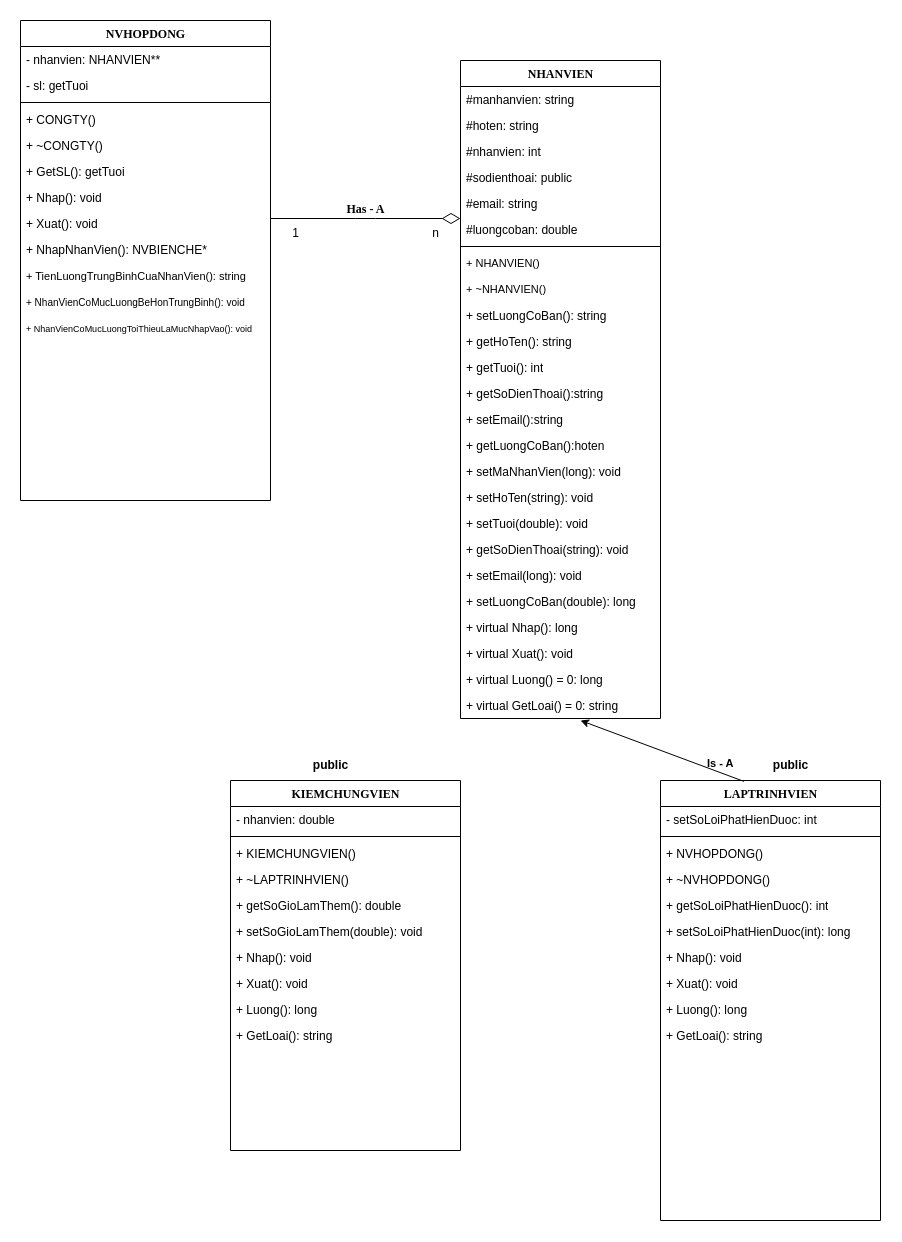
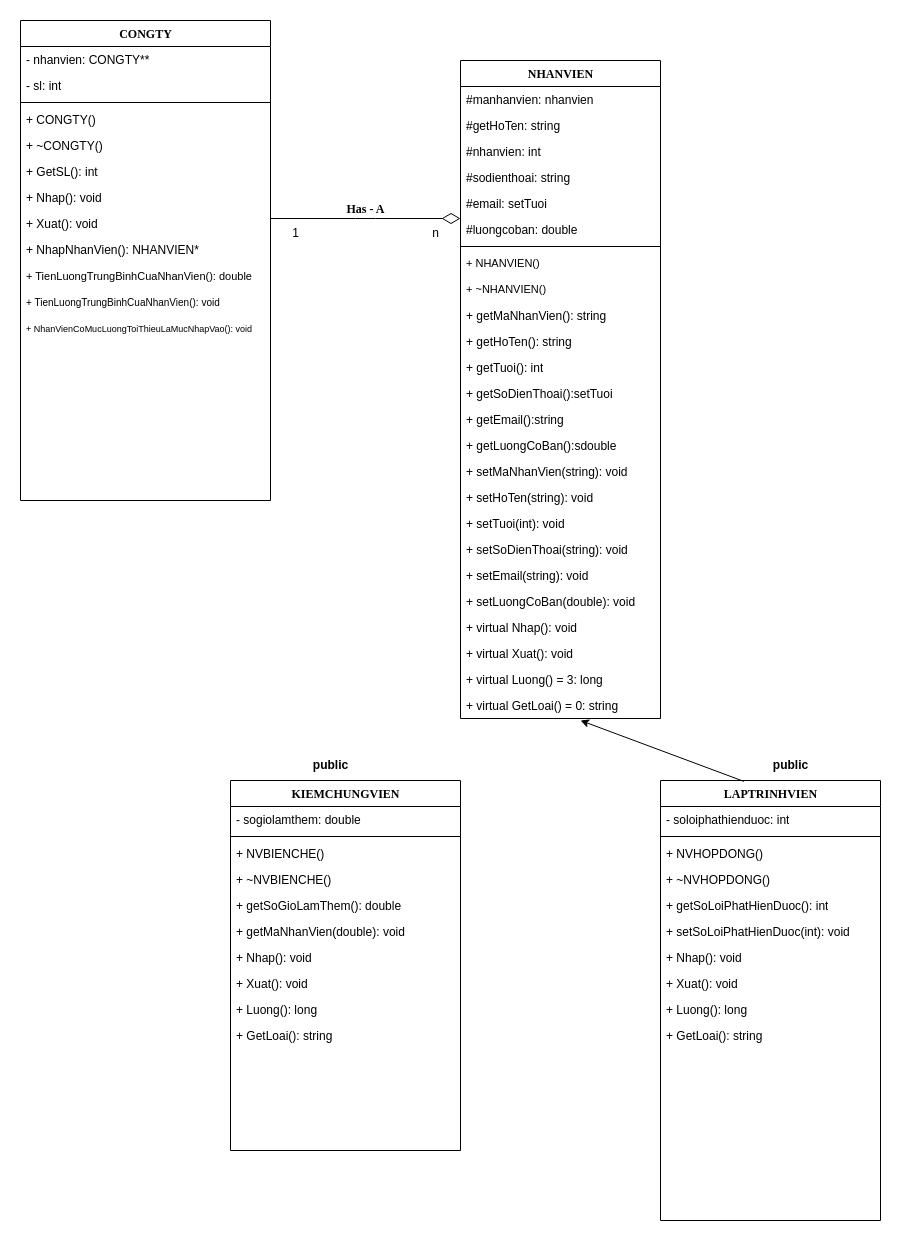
(146, 35) -> (146, 35)
(94, 61) -> (87, 61)
(62, 87) -> (49, 87)
(524, 101) -> (531, 101)
(509, 127) -> (519, 127)
(81, 173) -> (67, 173)
(524, 179) -> (526, 179)
(506, 205) -> (509, 205)
(114, 251) -> (111, 251)
(147, 284) -> (147, 284)
(147, 310) -> (147, 310)
(544, 317) -> (543, 317)
(543, 395) -> (546, 395)
(523, 421) -> (523, 421)
(541, 447) -> (546, 447)
(548, 473) -> (555, 473)
(534, 525) -> (524, 525)
(556, 551) -> (556, 551)
(530, 577) -> (536, 577)
(556, 603) -> (556, 603)
(530, 629) -> (530, 629)
(543, 681) -> (543, 681)
(681, 764) -> none
(289, 821) -> (301, 821)
(748, 821) -> (736, 821)
(292, 855) -> (279, 855)
(292, 881) -> (282, 881)
(331, 933) -> (325, 933)
(766, 933) -> (766, 933)
